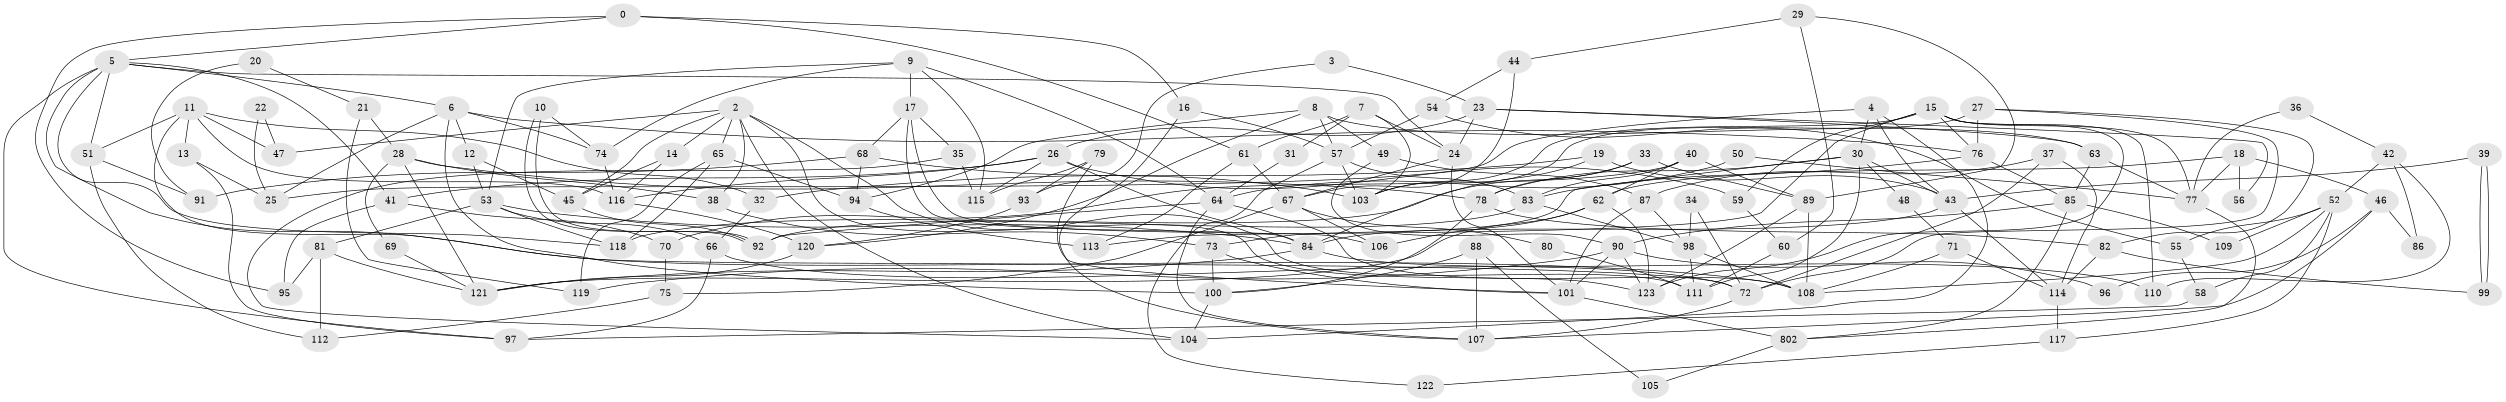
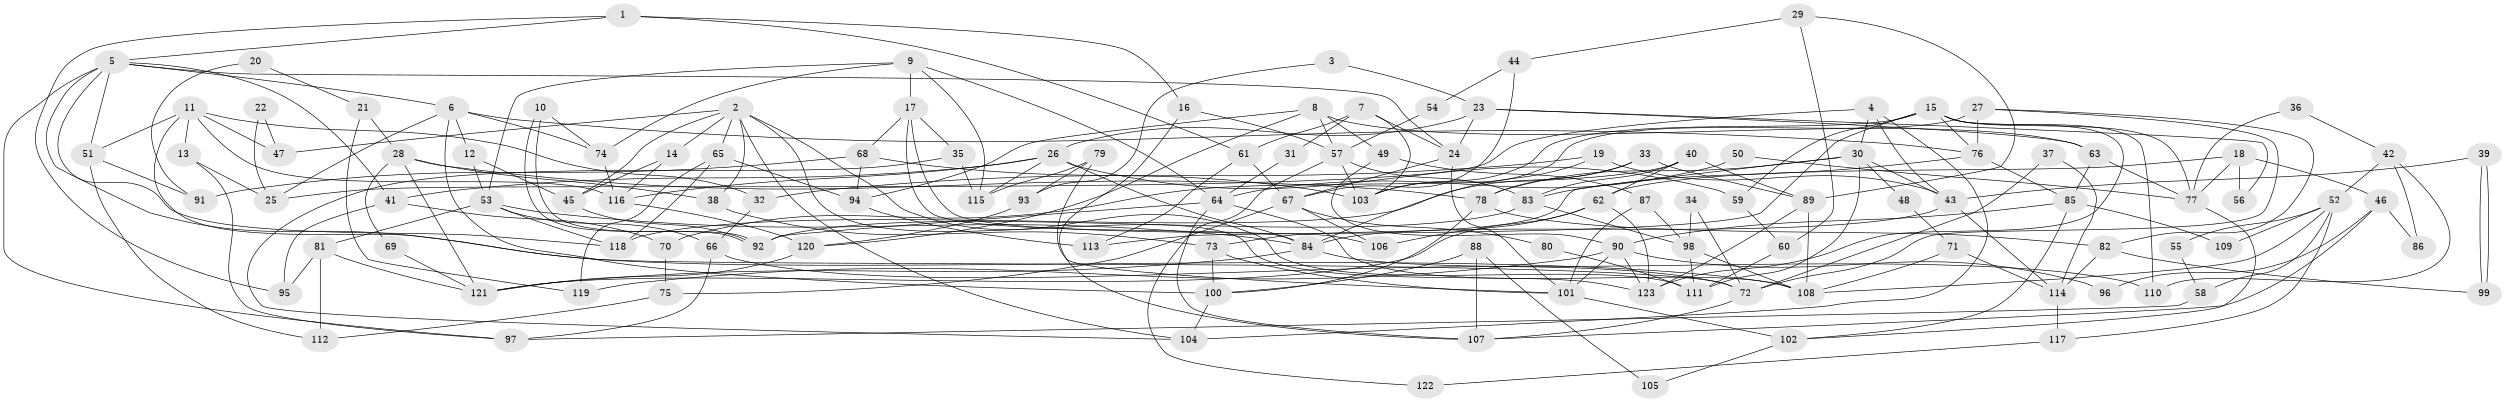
(623, 15) -> (623, 15)
(1919, 154) -> none
(1845, 172) -> none
(1789, 340) -> (1789, 340)
